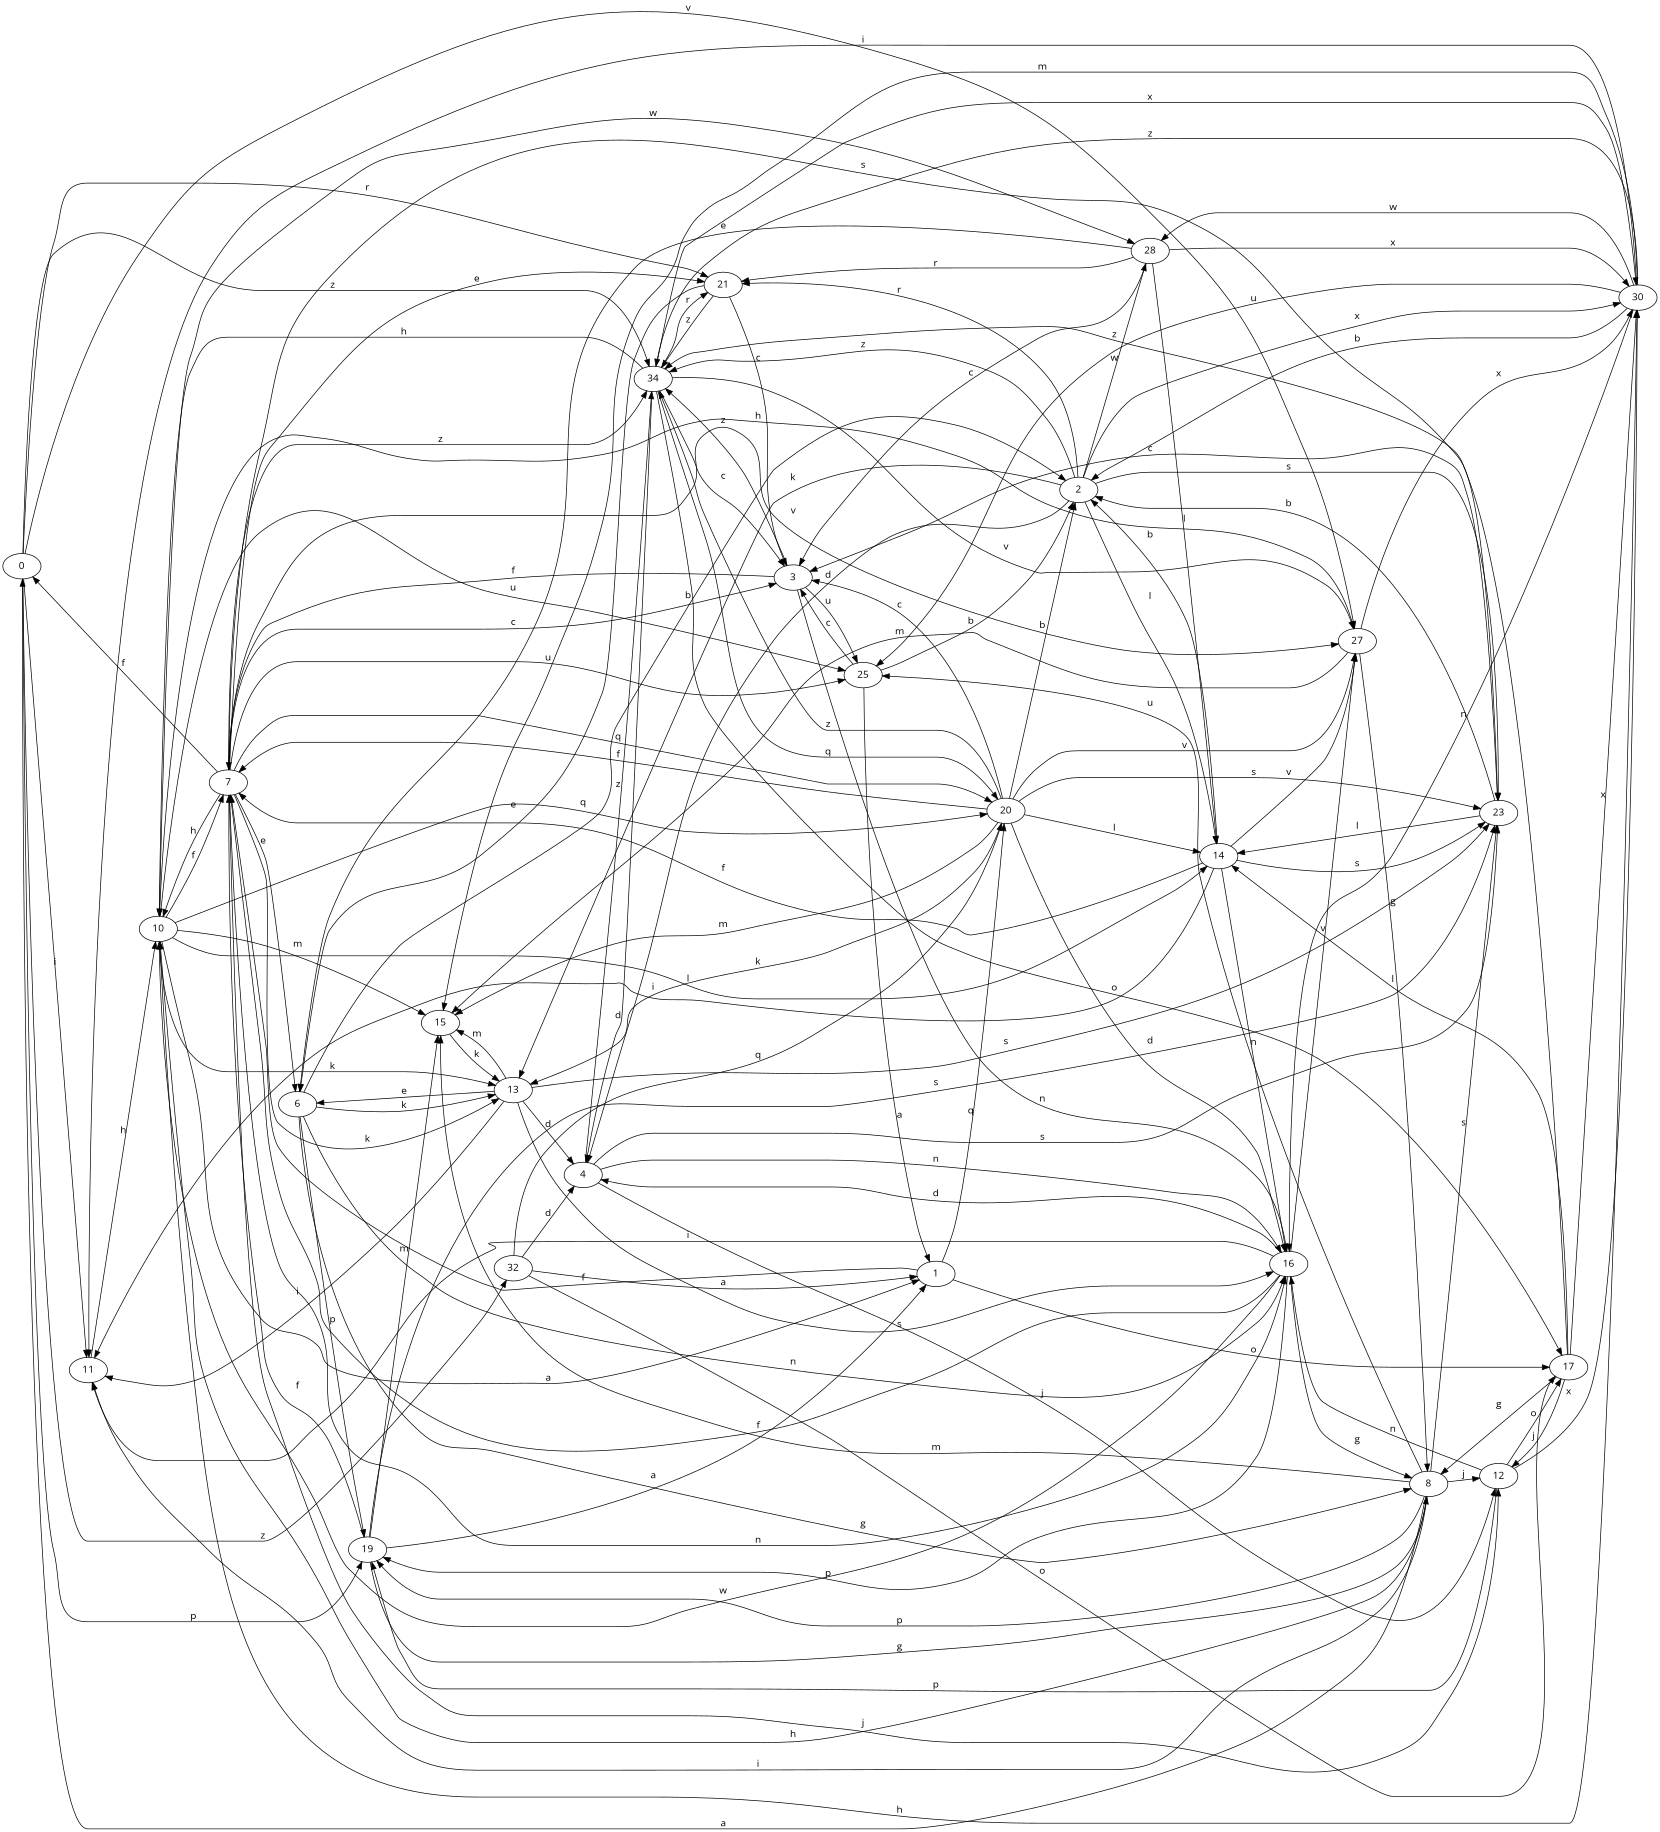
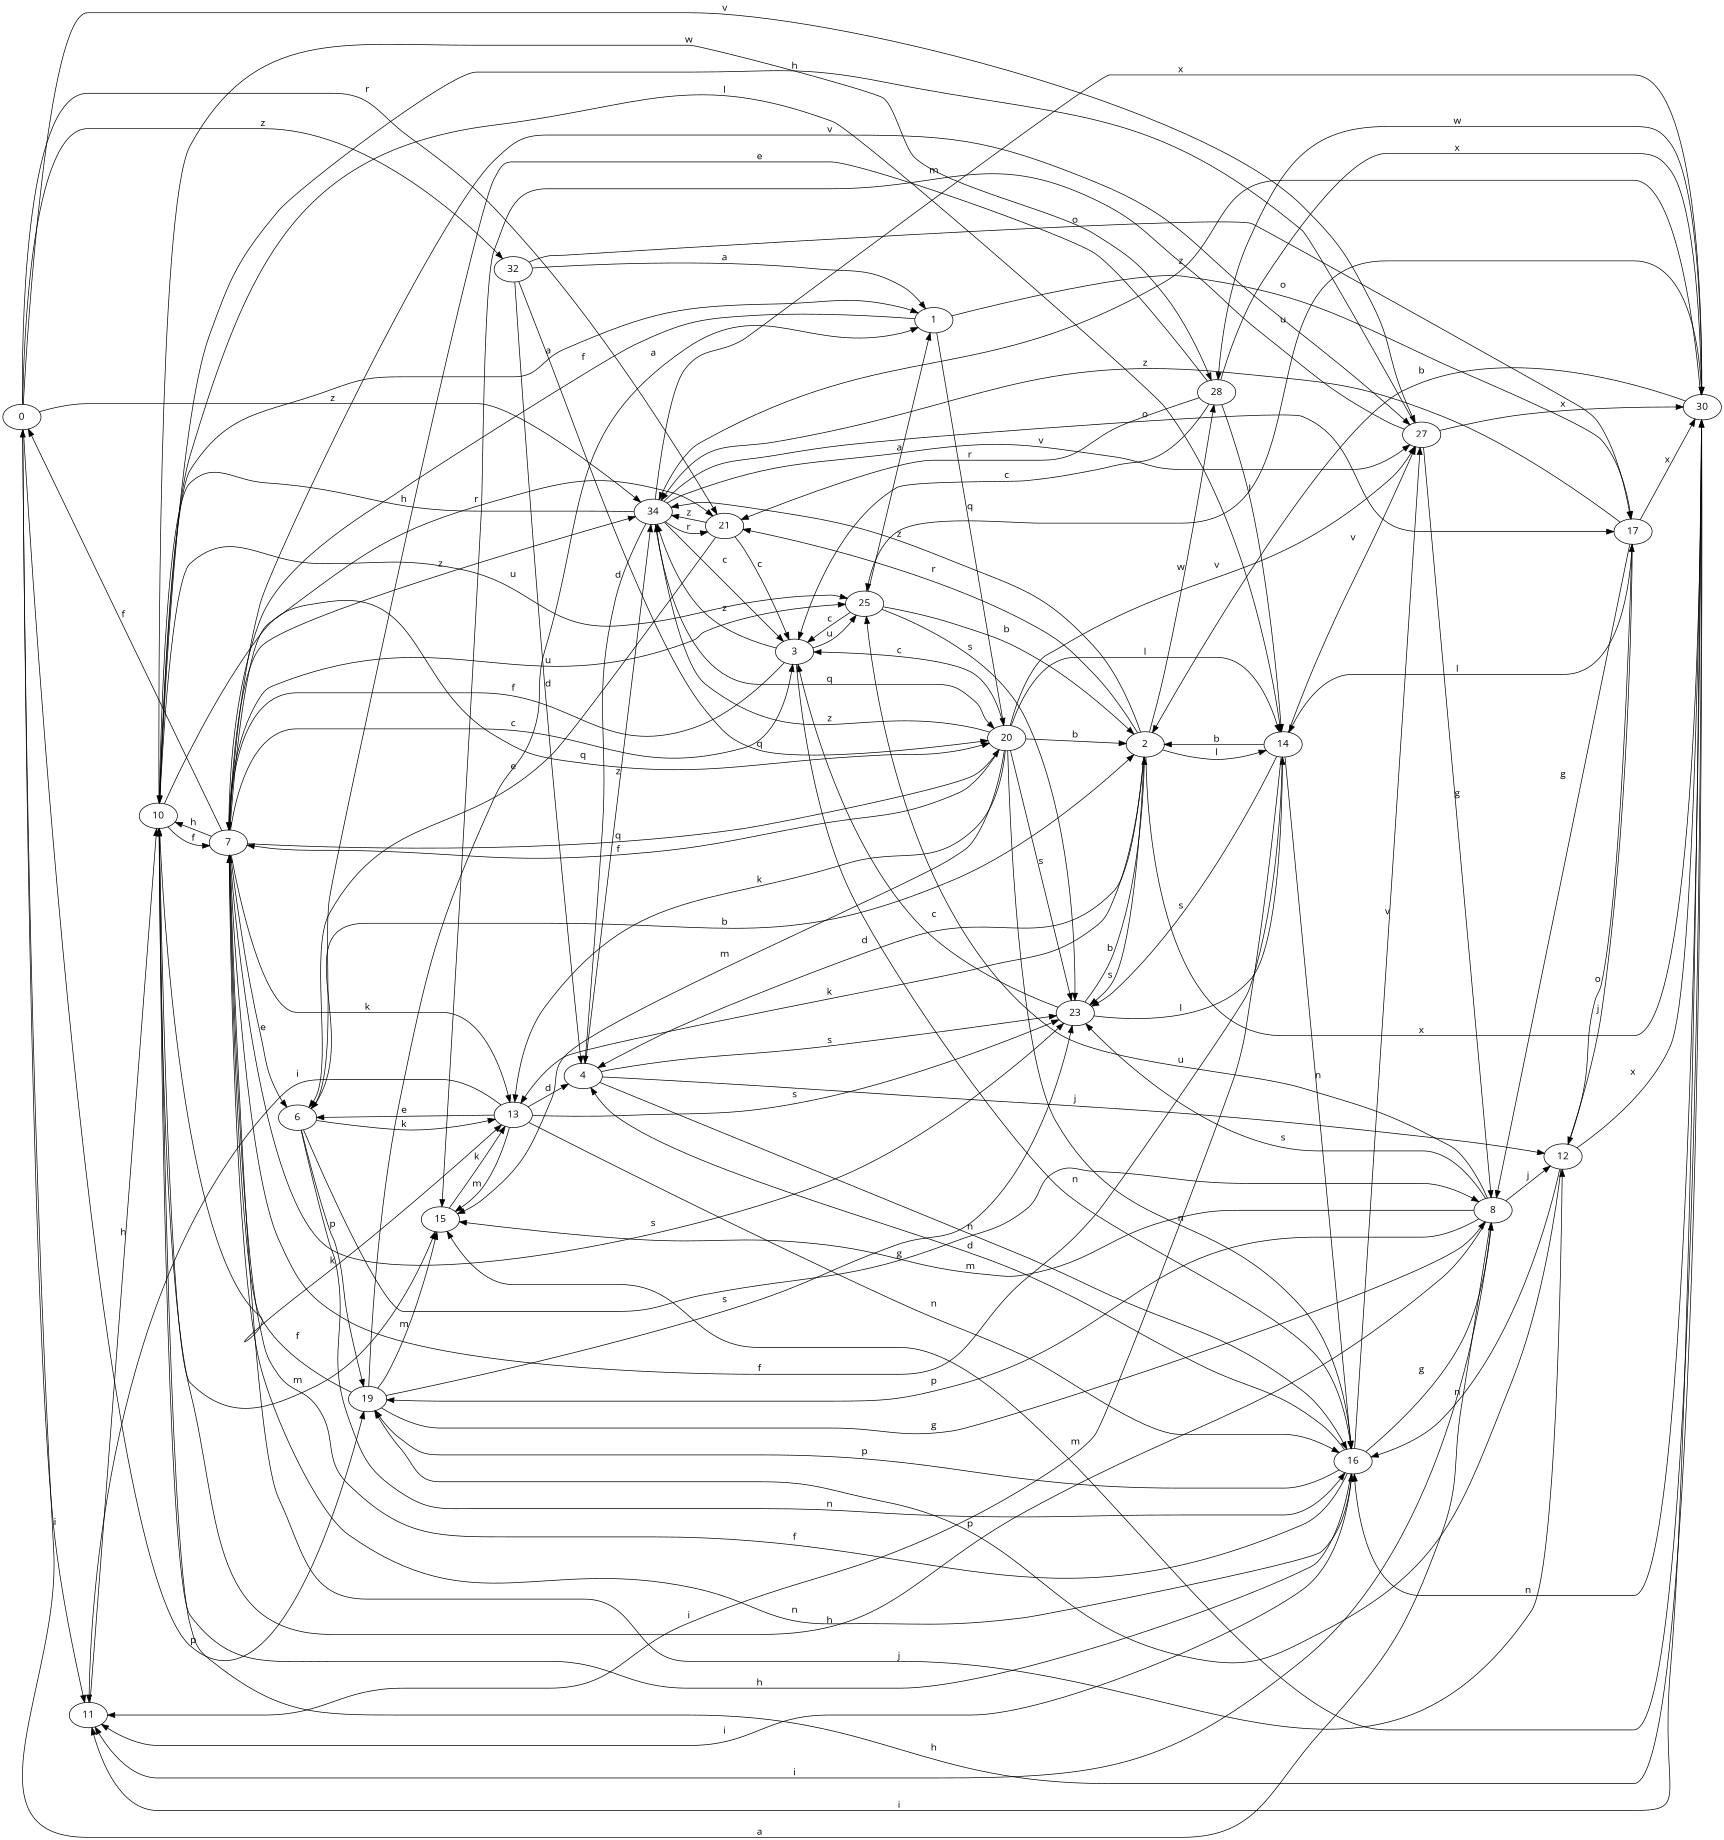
(477, 279) -> (477, 499)
none -> (1043, 763)
(1150, 1041) -> (1181, 1218)
(900, 1324) -> (934, 1304)
(723, 1591) -> (760, 1683)
